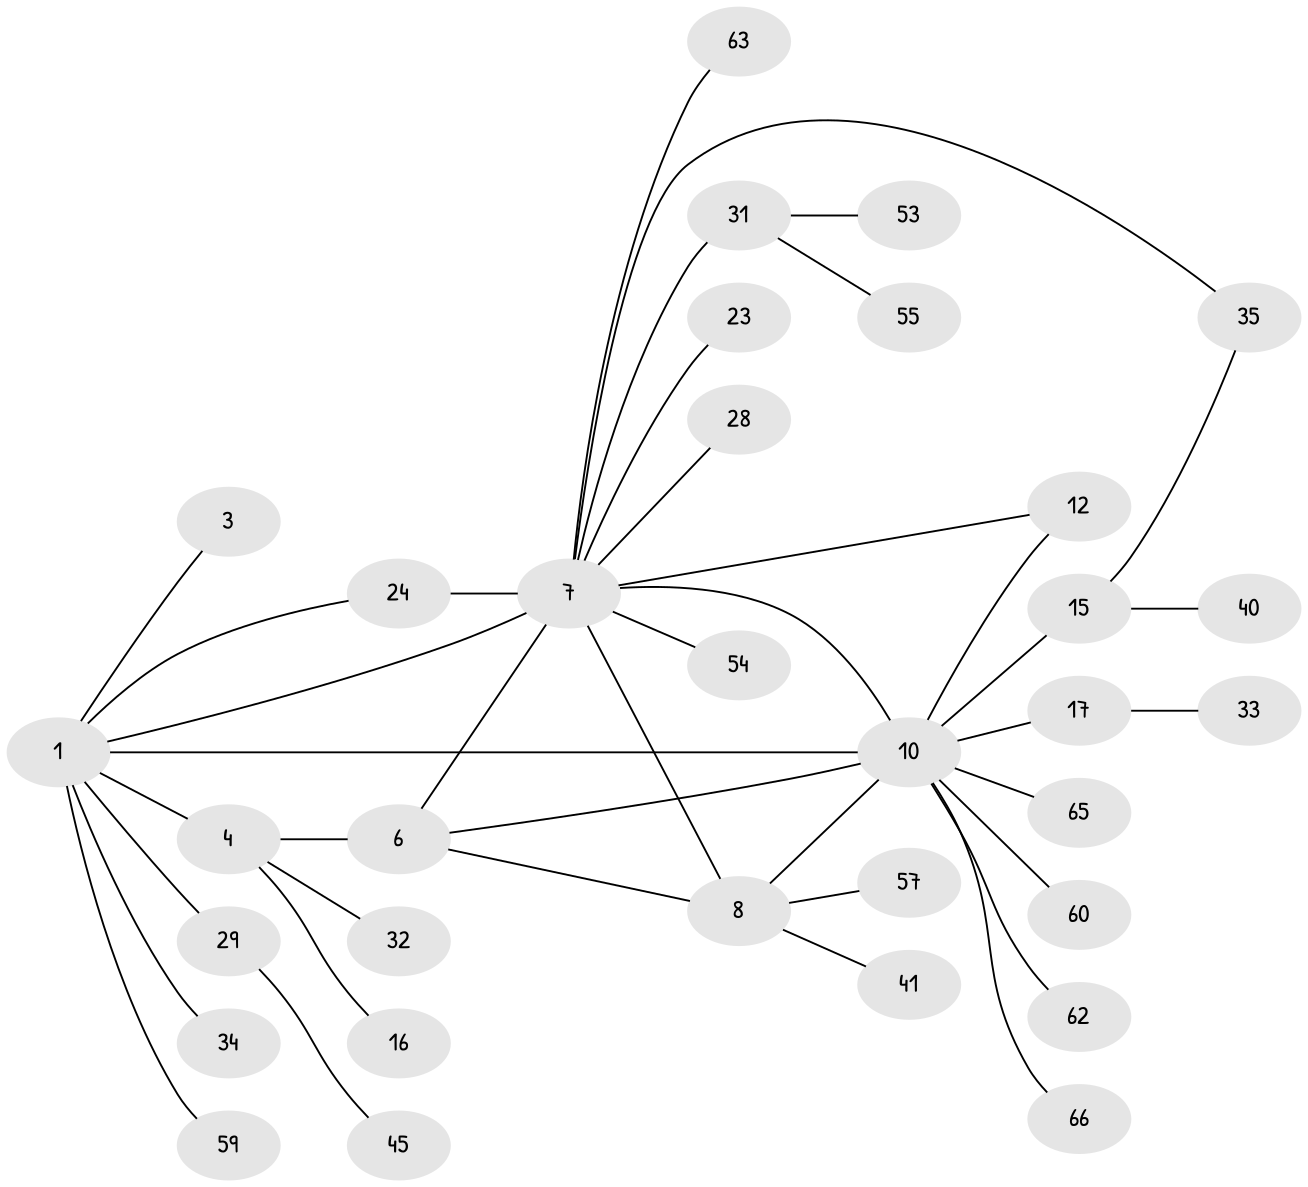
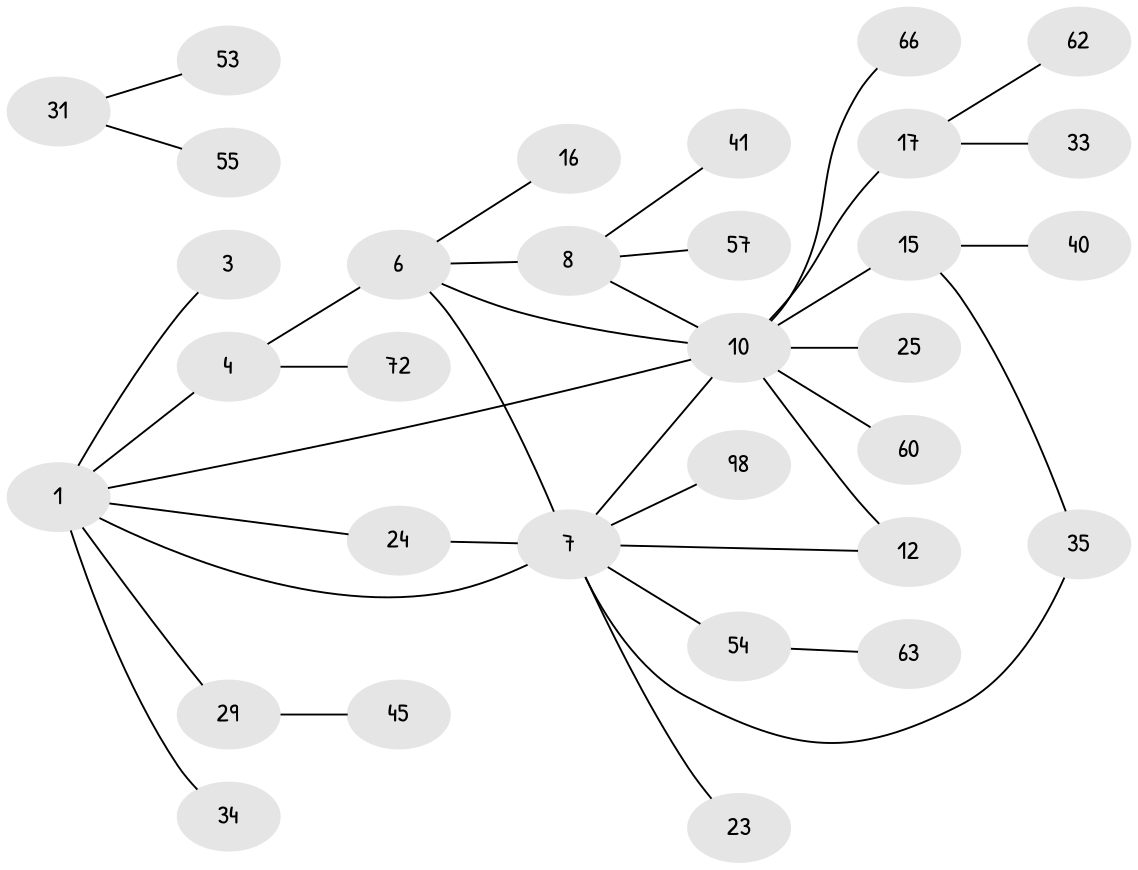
(650, 197) -> (824, 650)
(627, 394) -> none
(739, 420) -> (739, 465)
(647, 740) -> none
(1079, 813) -> (909, 348)
(996, 910) -> (994, 93)
(314, 941) -> (484, 212)
(399, 941) -> (399, 367)
(229, 1146) -> none
